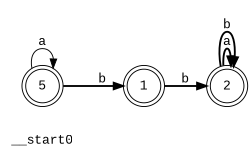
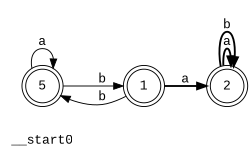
(186, 79) -> (186, 79)
(88, 86) -> (88, 86)
none -> (98, 105)
